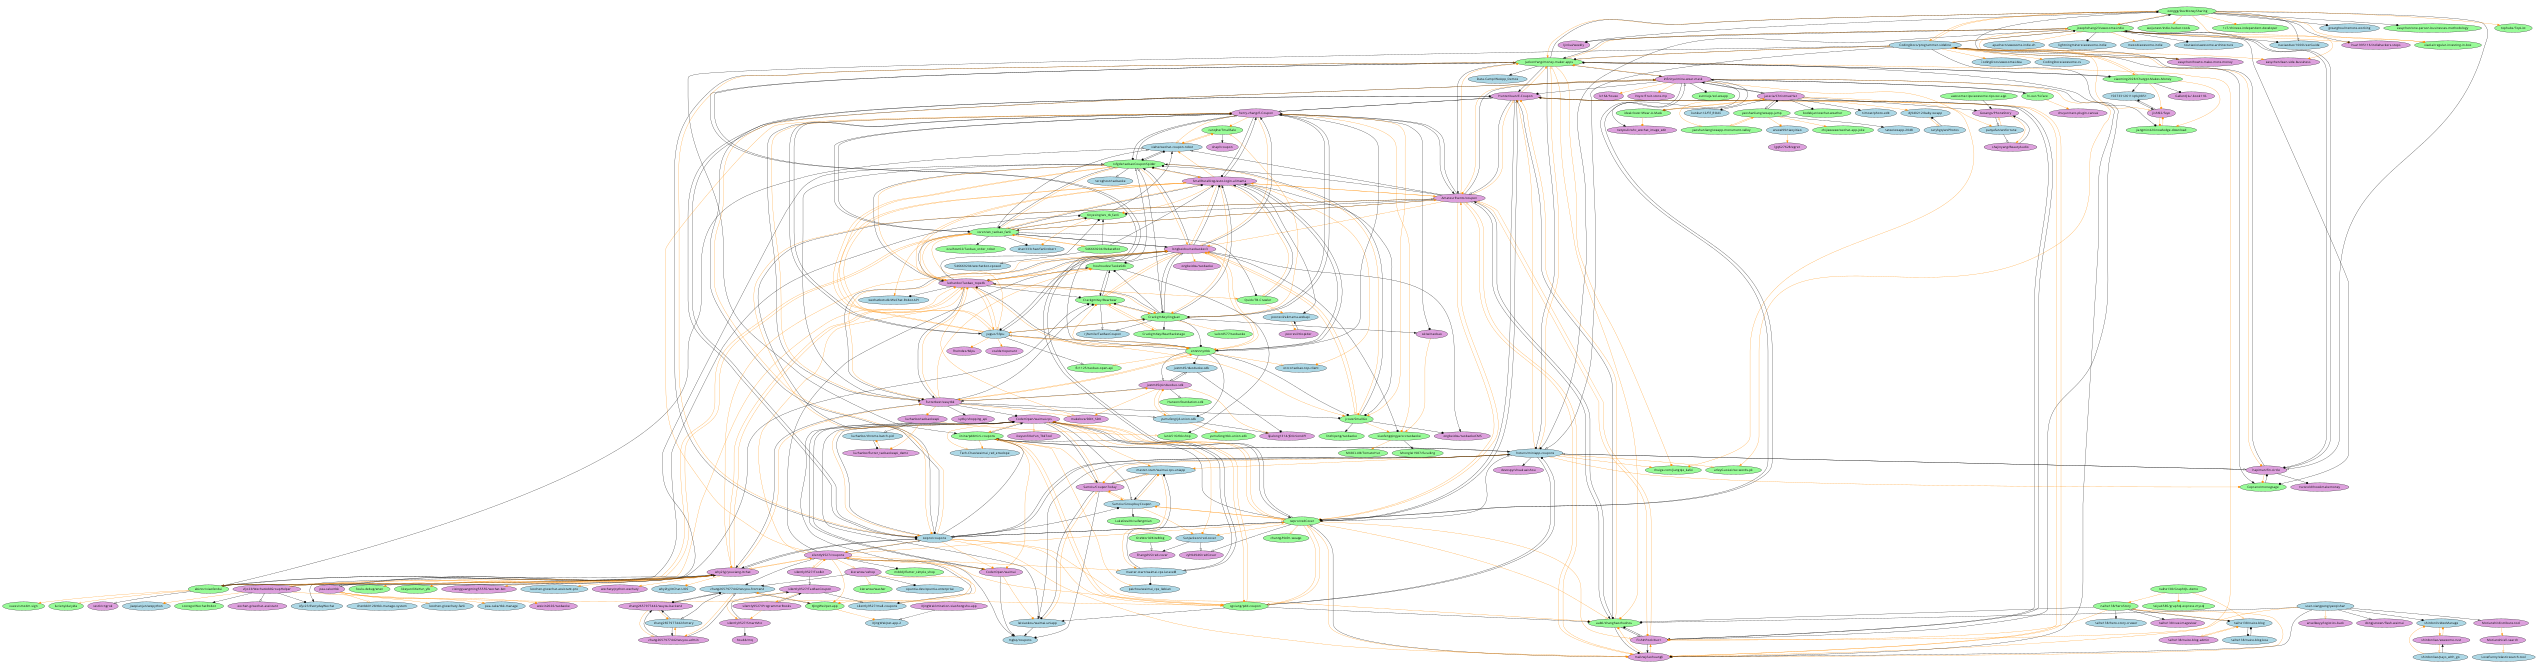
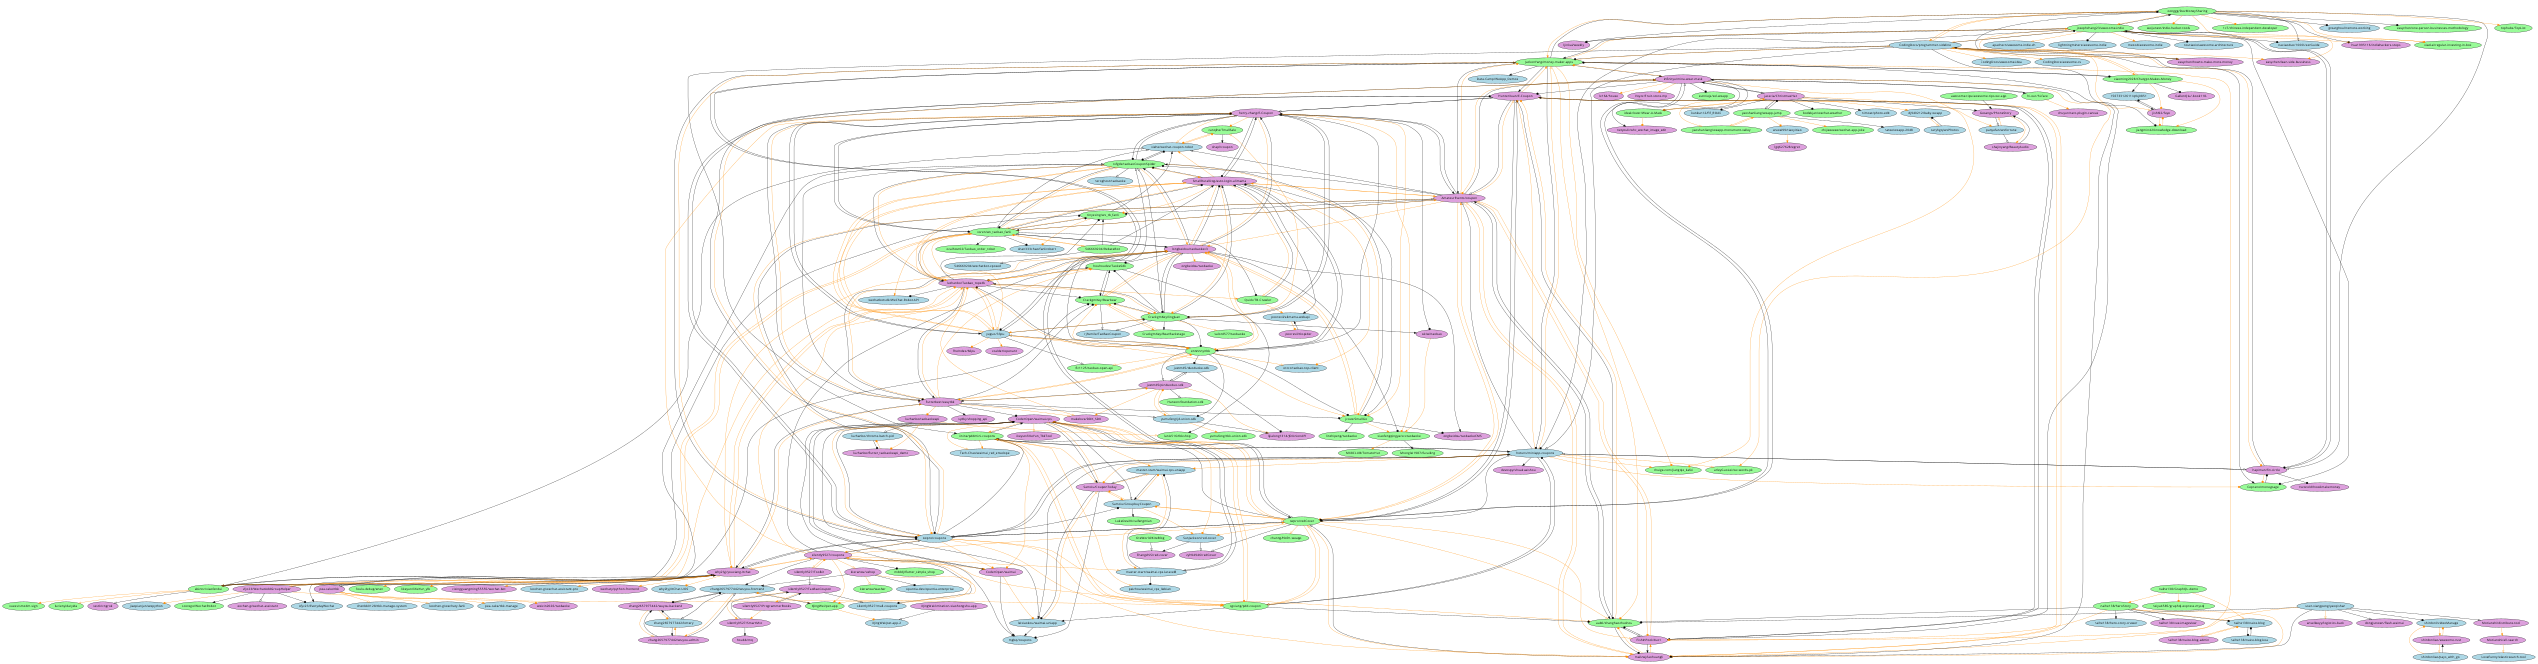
(2179, 19) -> (2179, 19)
none -> (1475, 333)
(620, 589) -> (620, 589)
